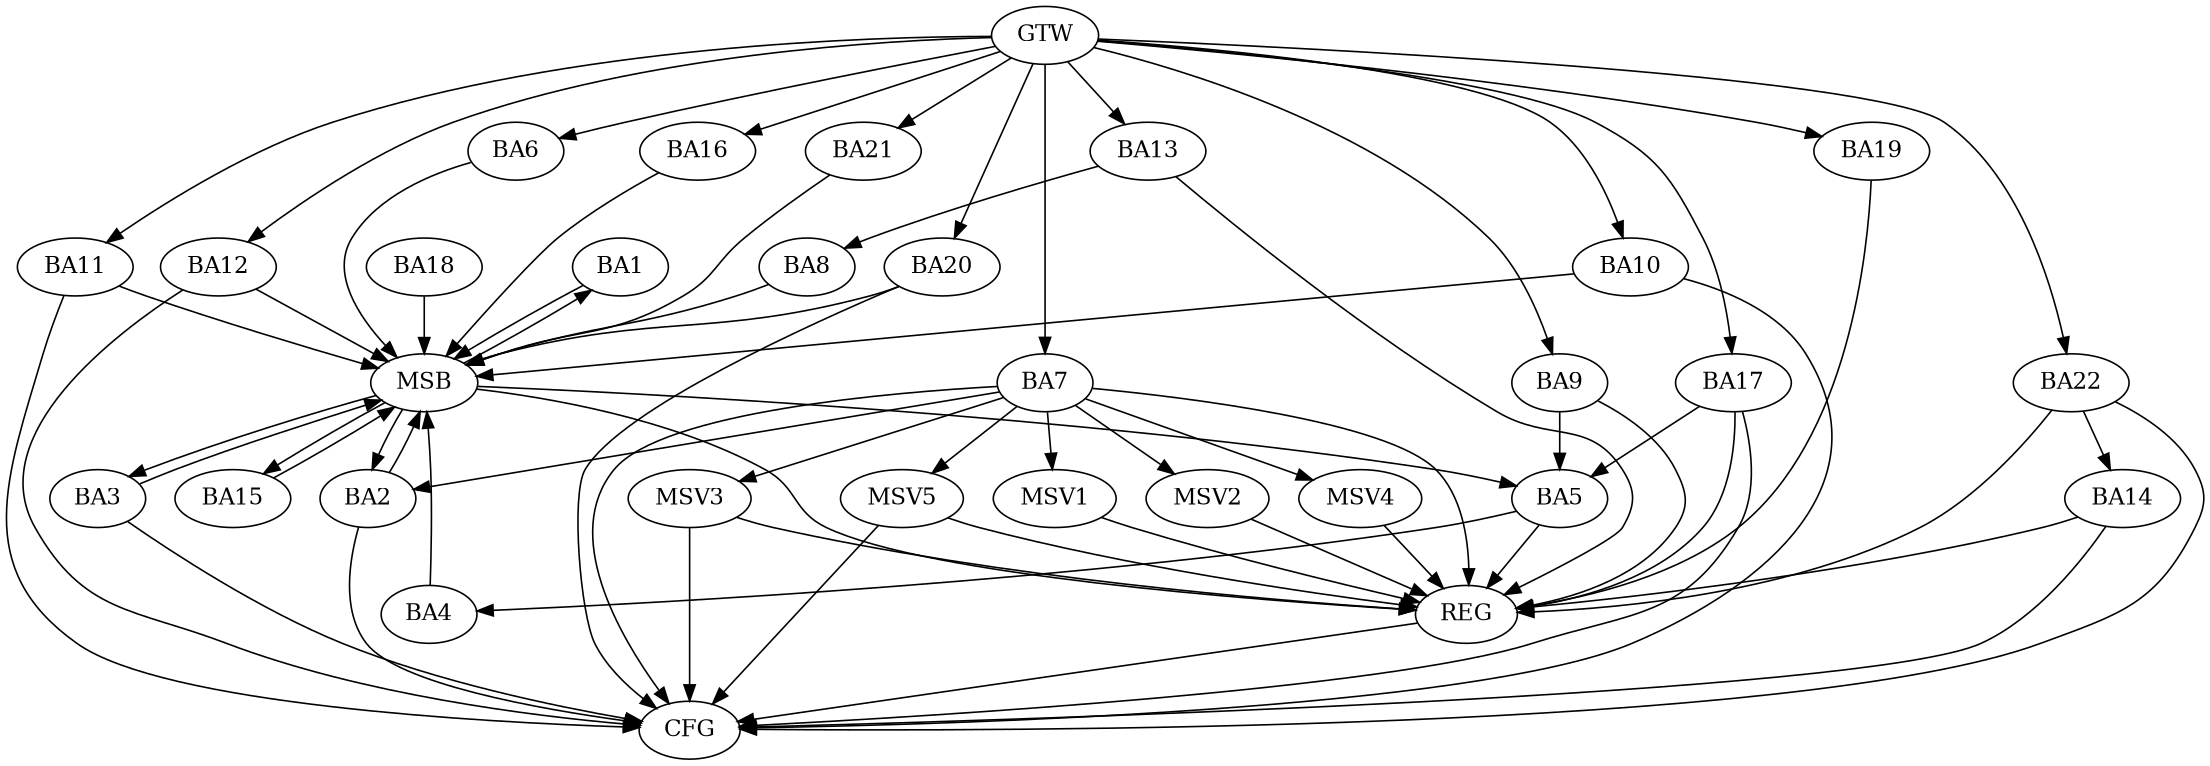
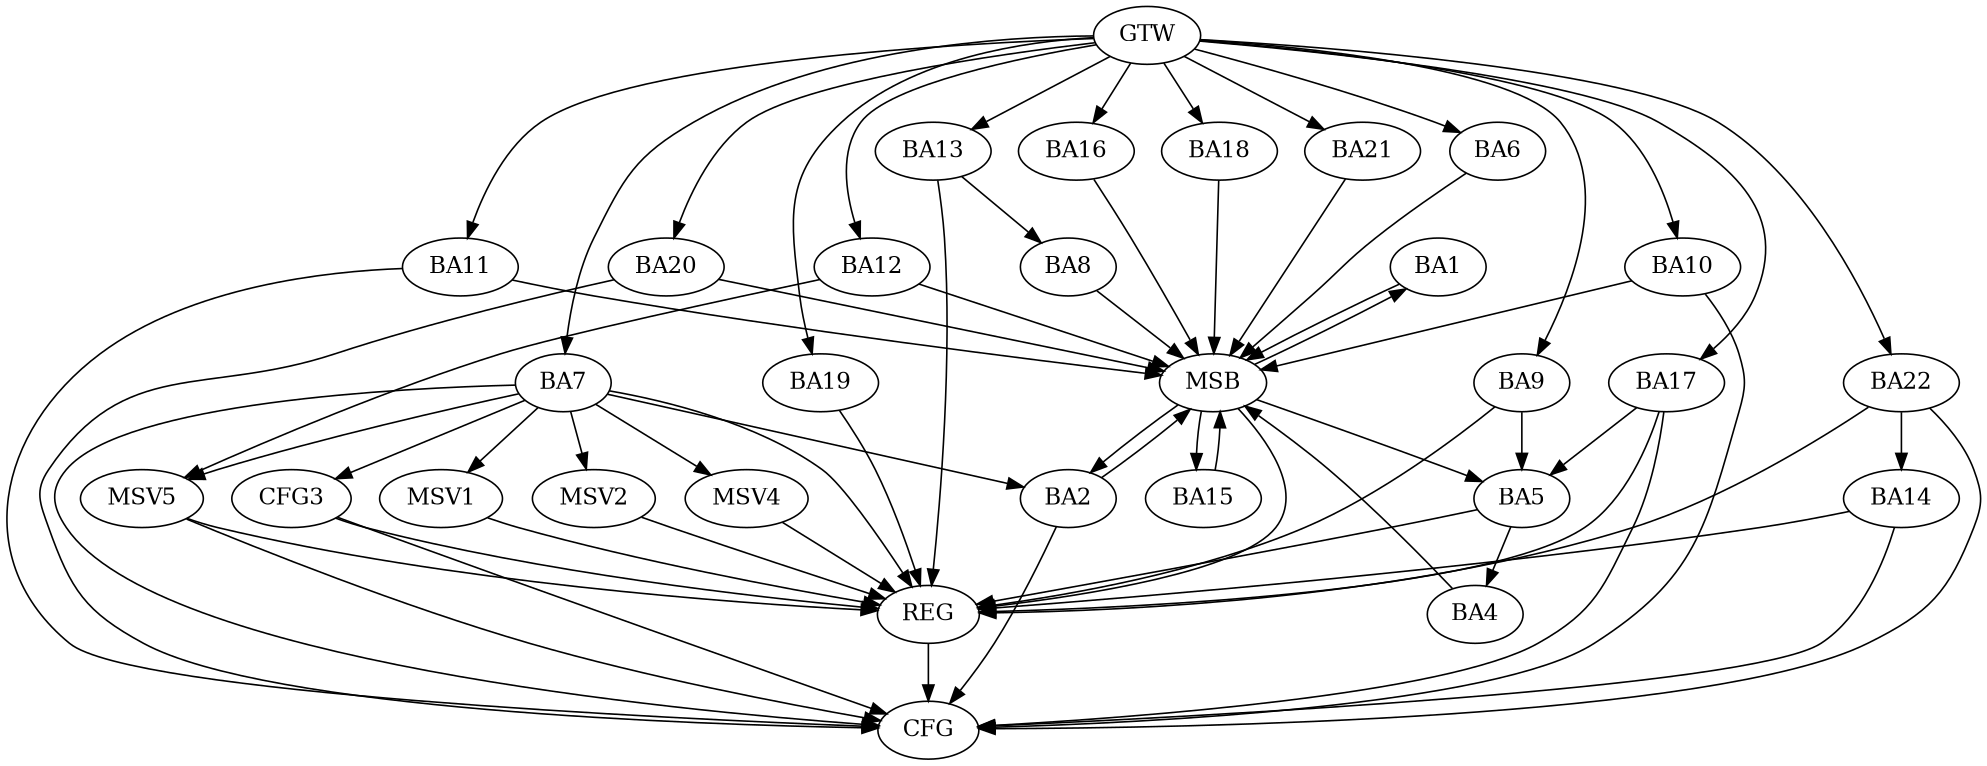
none -> (1179, 86)
(98, 499) -> none
(690, 499) -> (291, 499)
(165, 623) -> (503, 353)
